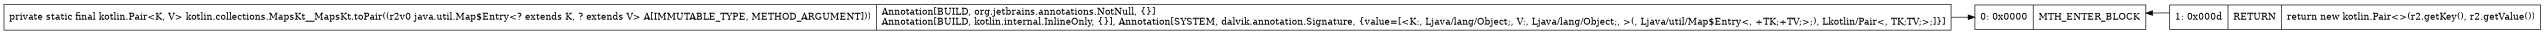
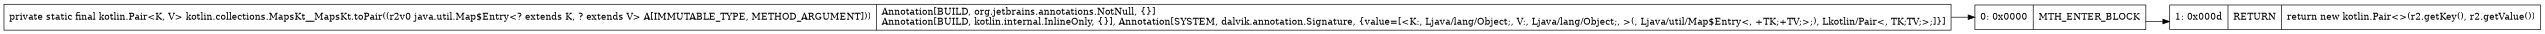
(2161, 13) -> (2154, 21)
